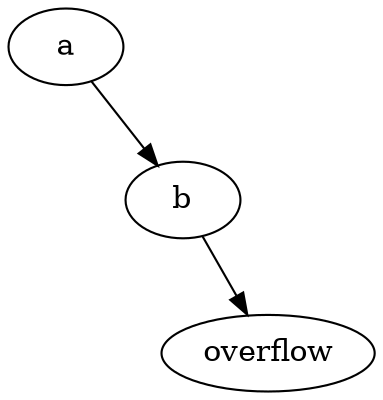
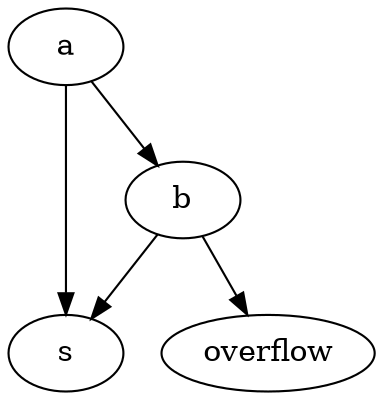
none -> (66, 353)
